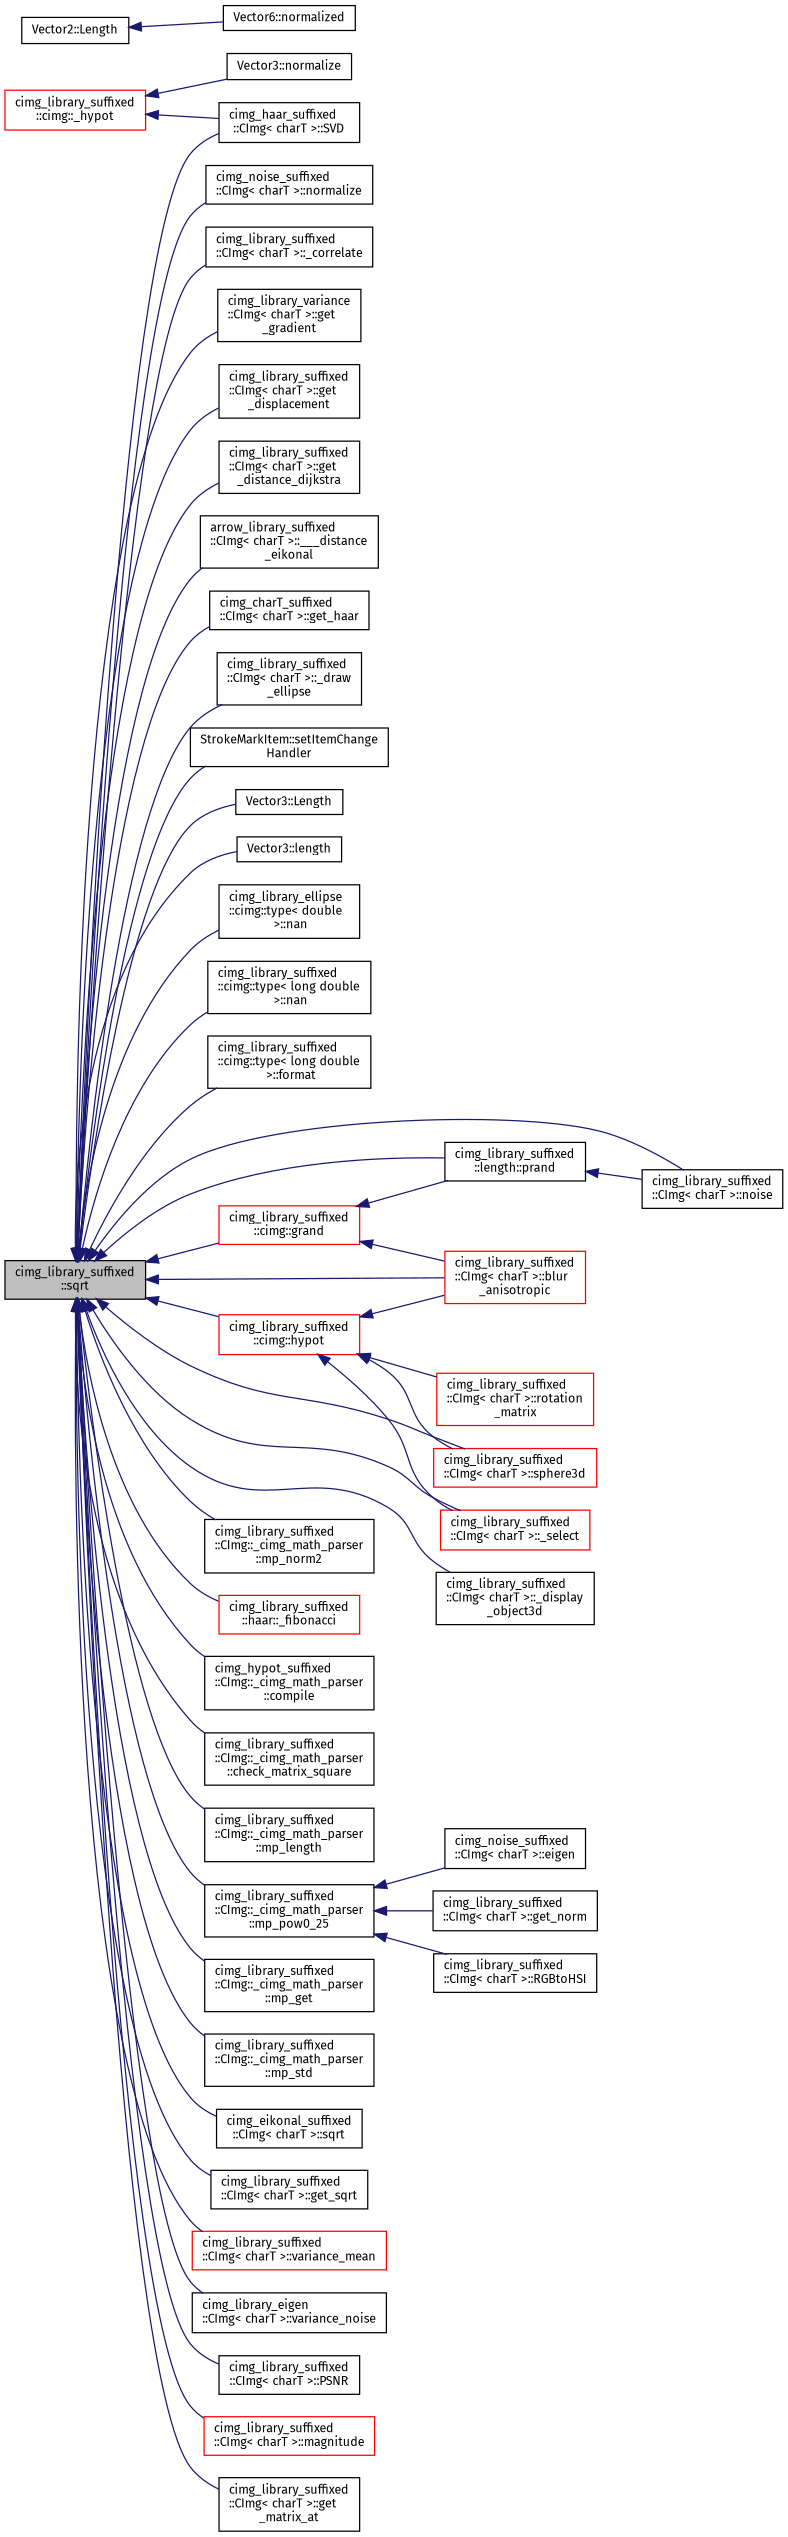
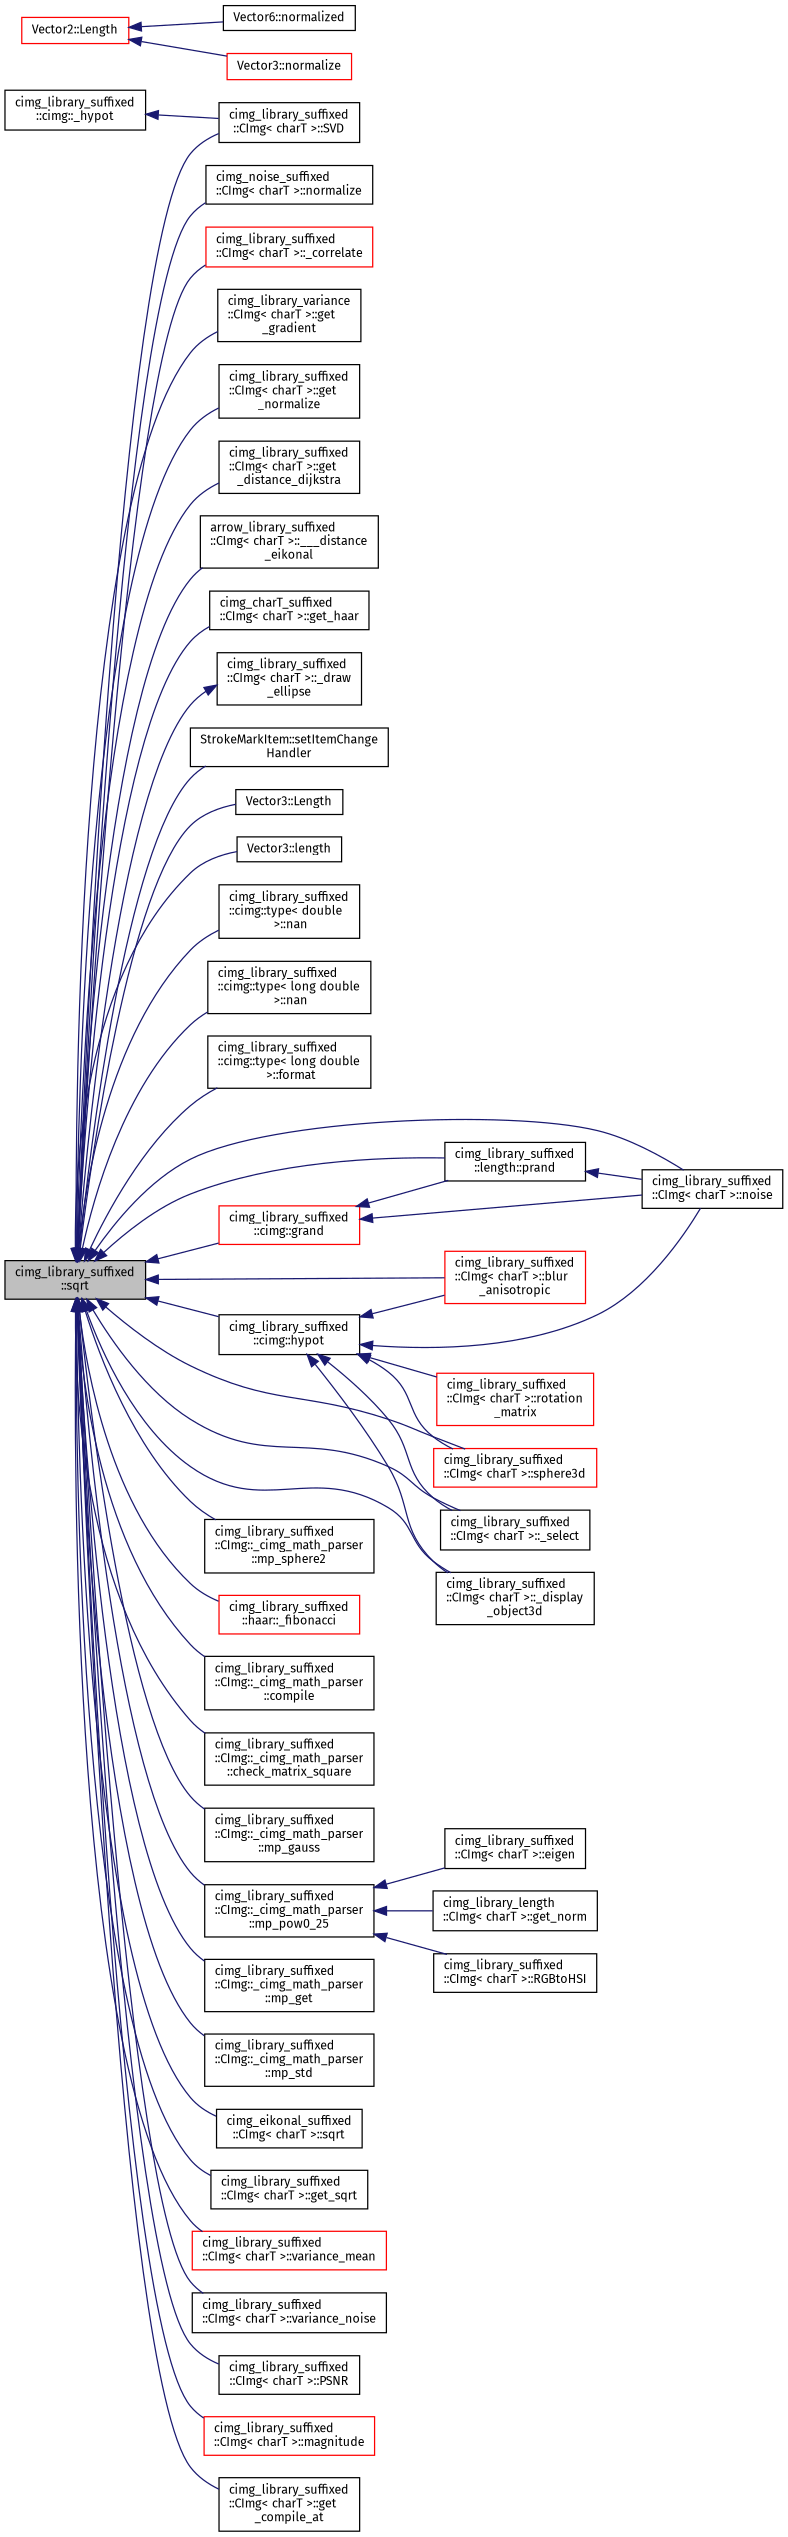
(75, 30) -> (75, 30)
(289, 67) -> (289, 67)
(193, 86) -> (184, 49)
(75, 110) -> (75, 110)
(289, 123) -> (289, 123)
(289, 247) -> (289, 247)
(289, 391) -> (289, 391)
(289, 912) -> (289, 912)
(118, 949) -> (111, 967)
(408, 1253) -> (507, 1207)
none -> (560, 1329)
(289, 1335) -> (289, 1335)
none -> (381, 1455)
(515, 1530) -> (515, 1530)
(289, 1546) -> (289, 1546)
(289, 1683) -> (289, 1683)
(289, 1835) -> (289, 1835)
(515, 1849) -> (515, 1849)
(515, 1911) -> (515, 1911)
(289, 2313) -> (289, 2313)
(289, 2504) -> (289, 2504)
